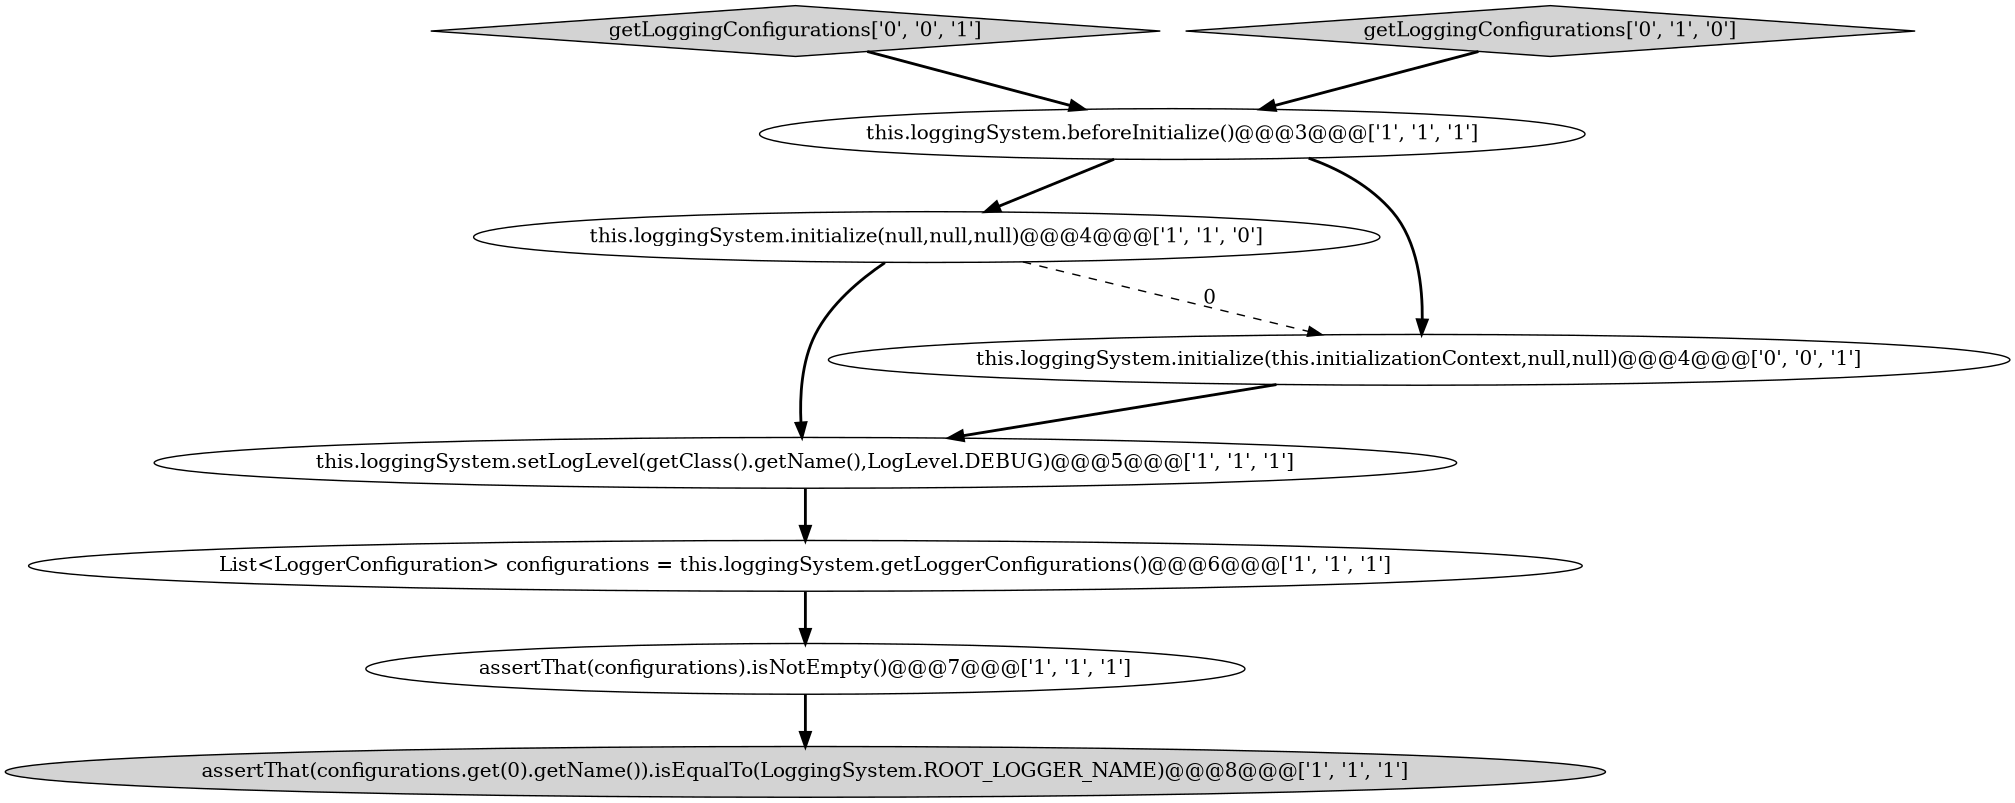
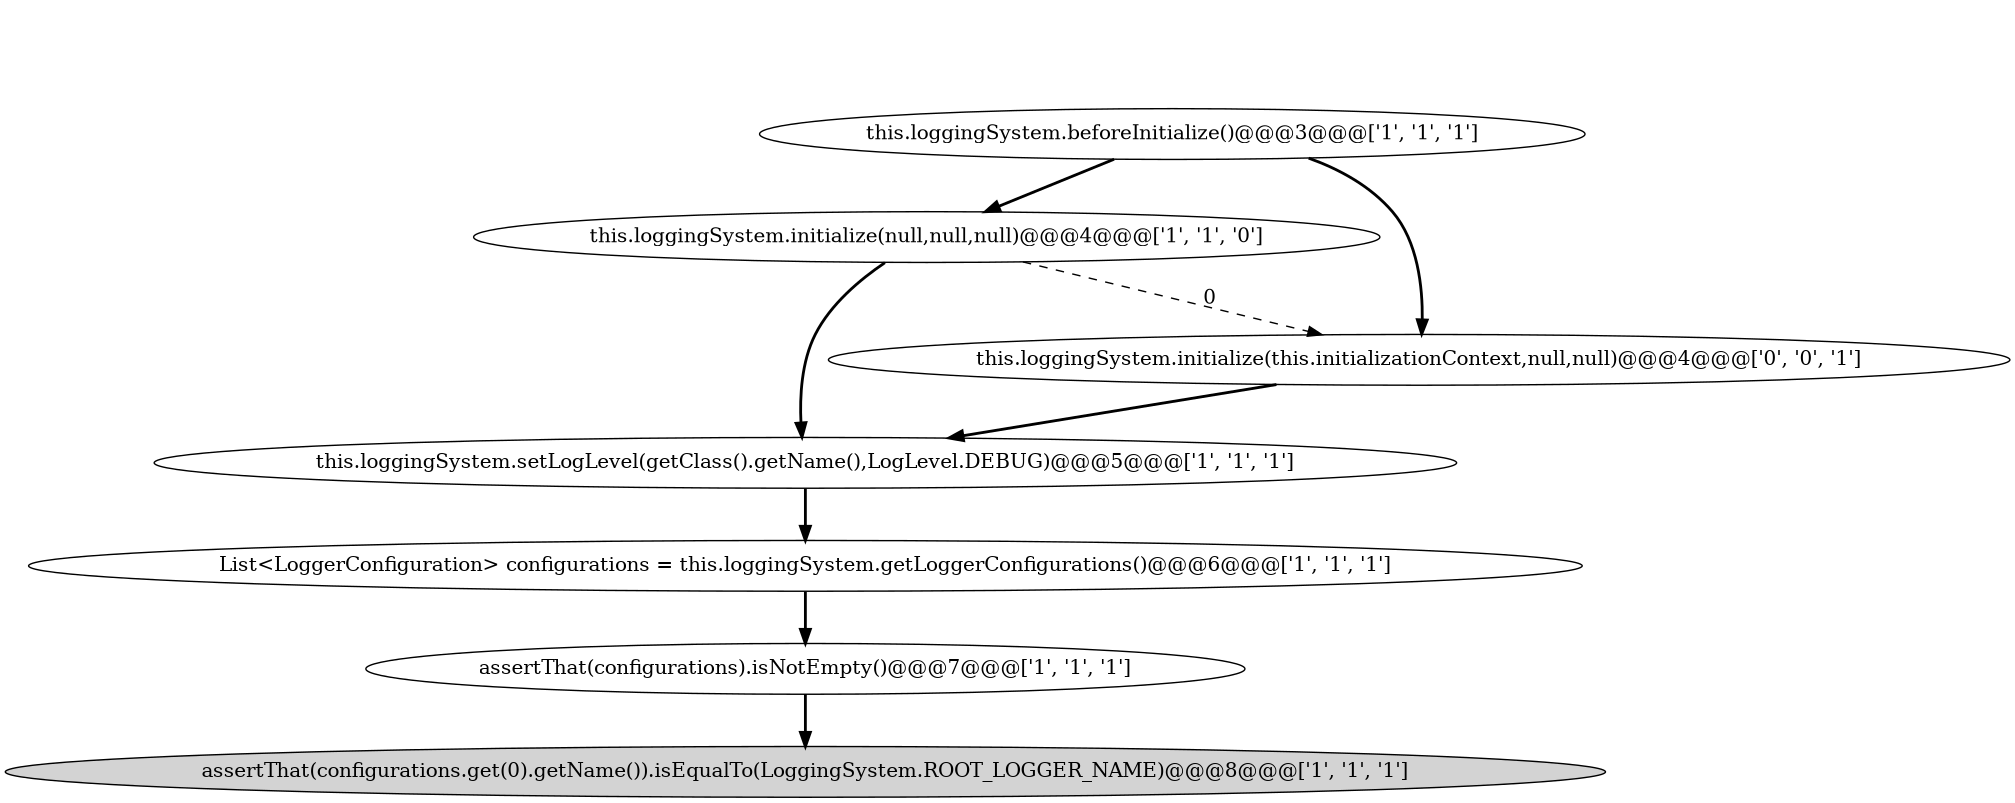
(796, 31) -> none
(1550, 31) -> none
